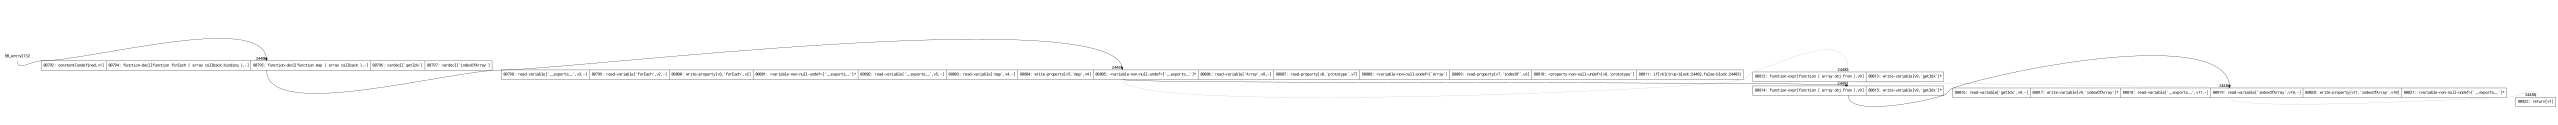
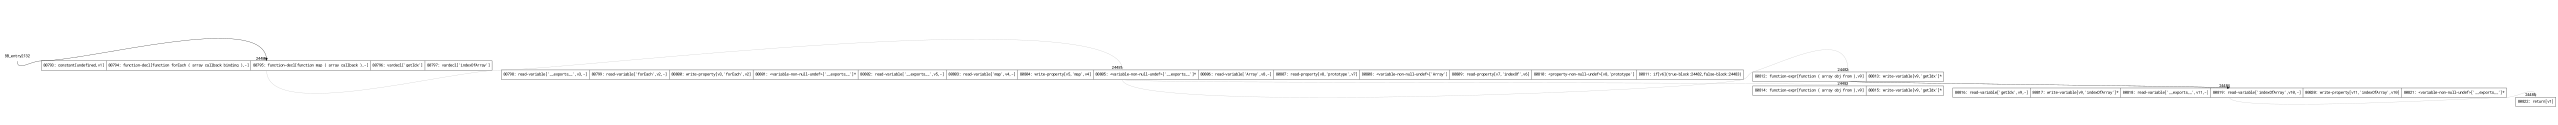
(692, 55) -> (692, 55)
(2039, 68) -> none
(1484, 83) -> (1484, 83)
(2038, 85) -> (2038, 85)
